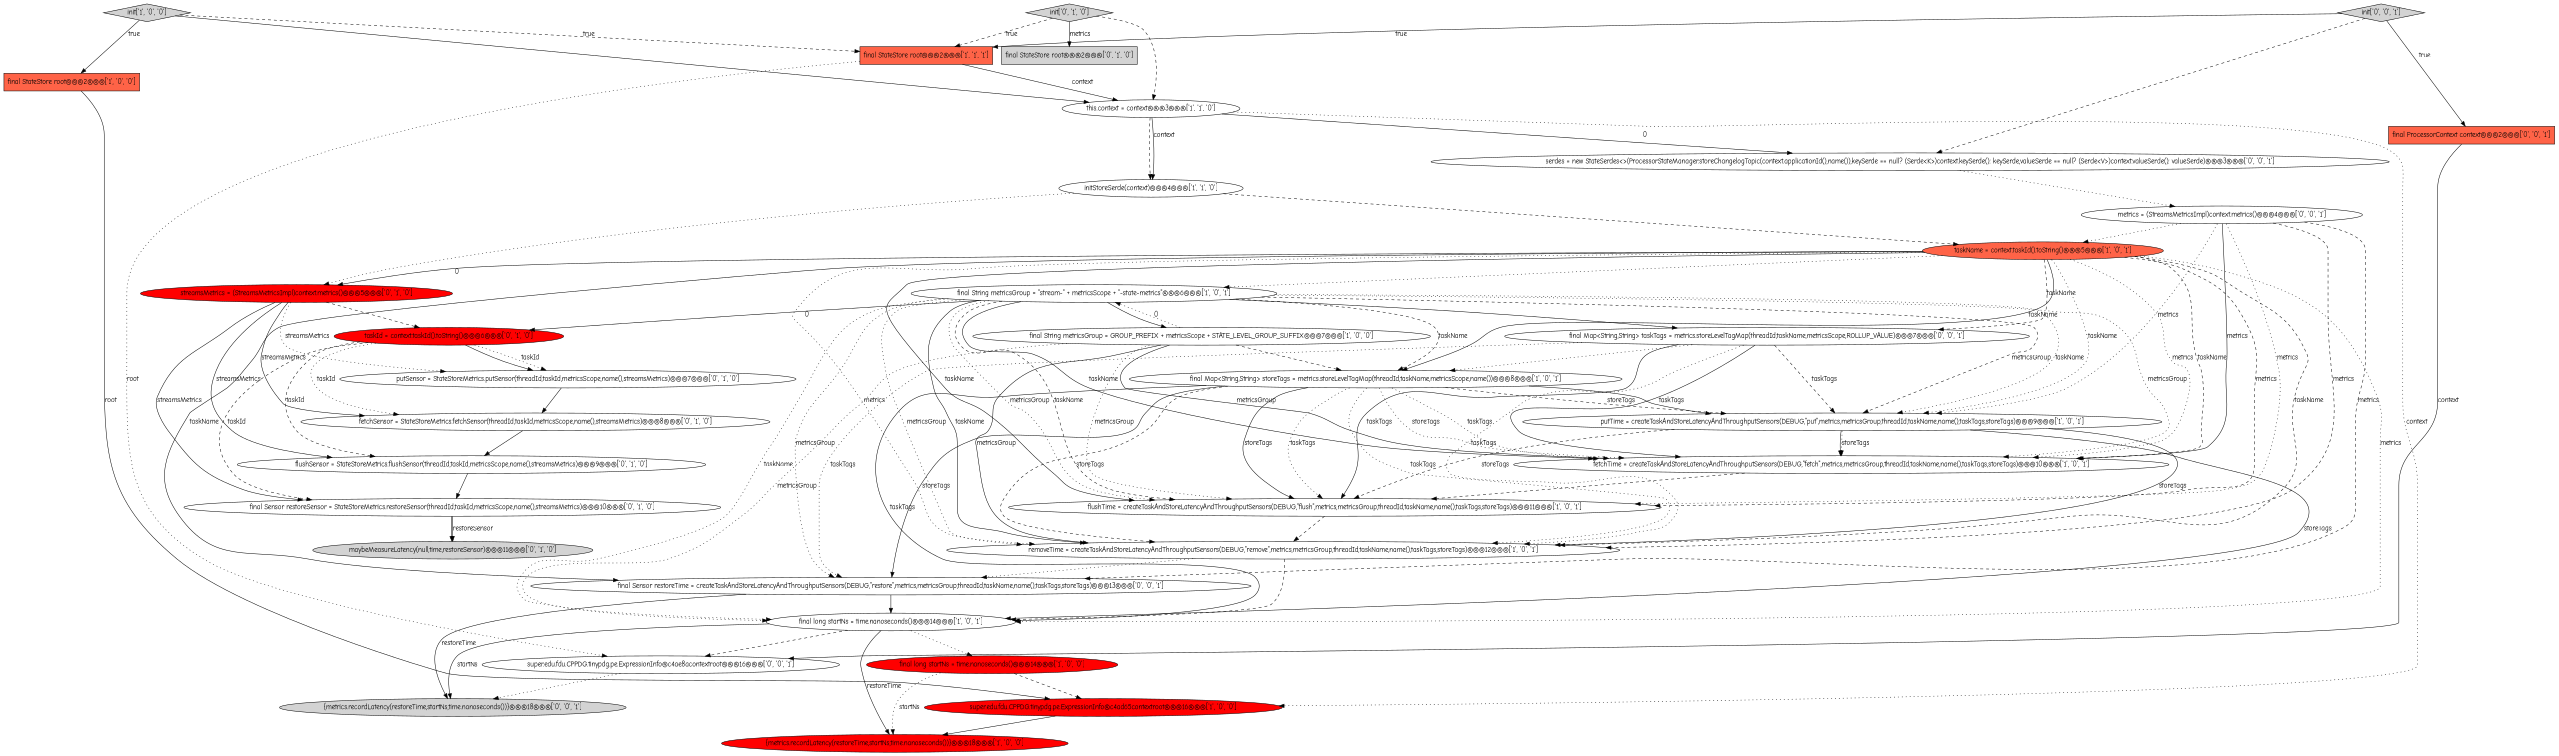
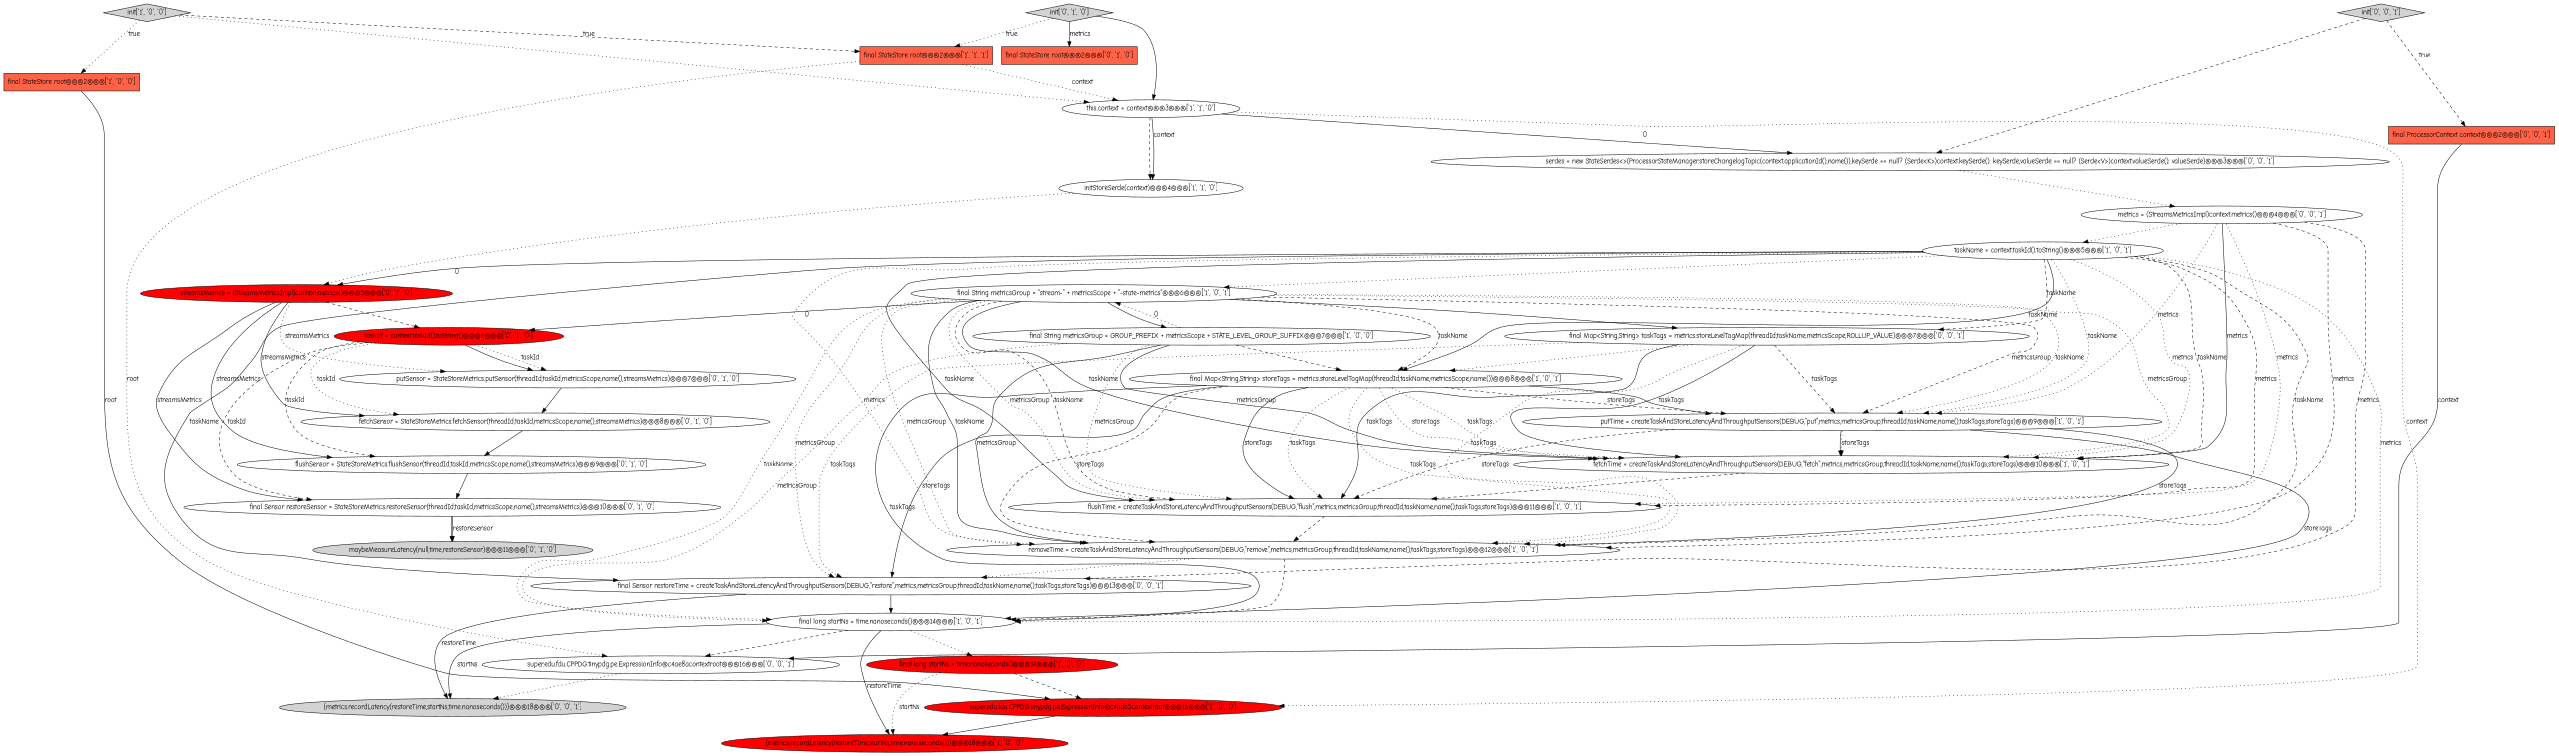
(1670, 25) -> none
(1006, 32) -> (1006, 32)
(1147, 35) -> (1149, 37)
(112, 45) -> (112, 45)
(1069, 56) -> (1069, 56)
(630, 59) -> (630, 59)
(2424, 71) -> (2424, 71)
(1038, 82) -> (1038, 82)
(1588, 219) -> none
(2043, 251) -> (2043, 251)
